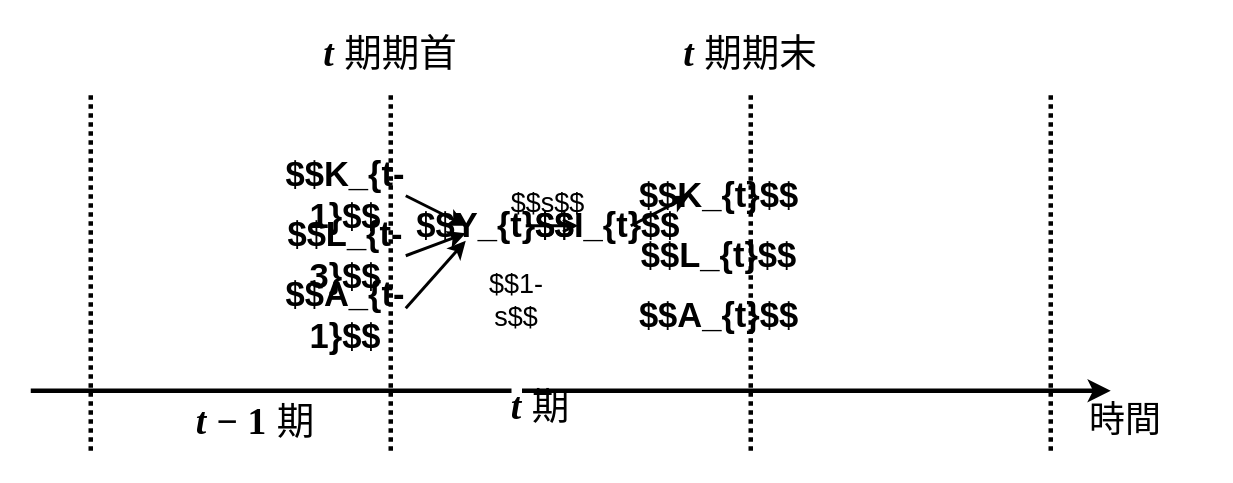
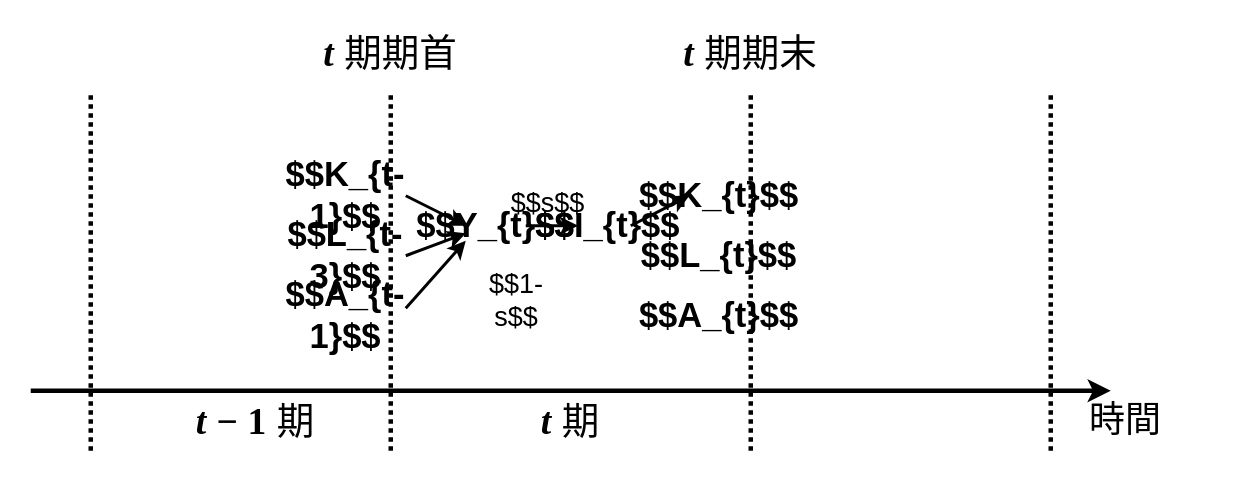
(565, 226) -> (564, 226)
(541, 406) -> (571, 421)
